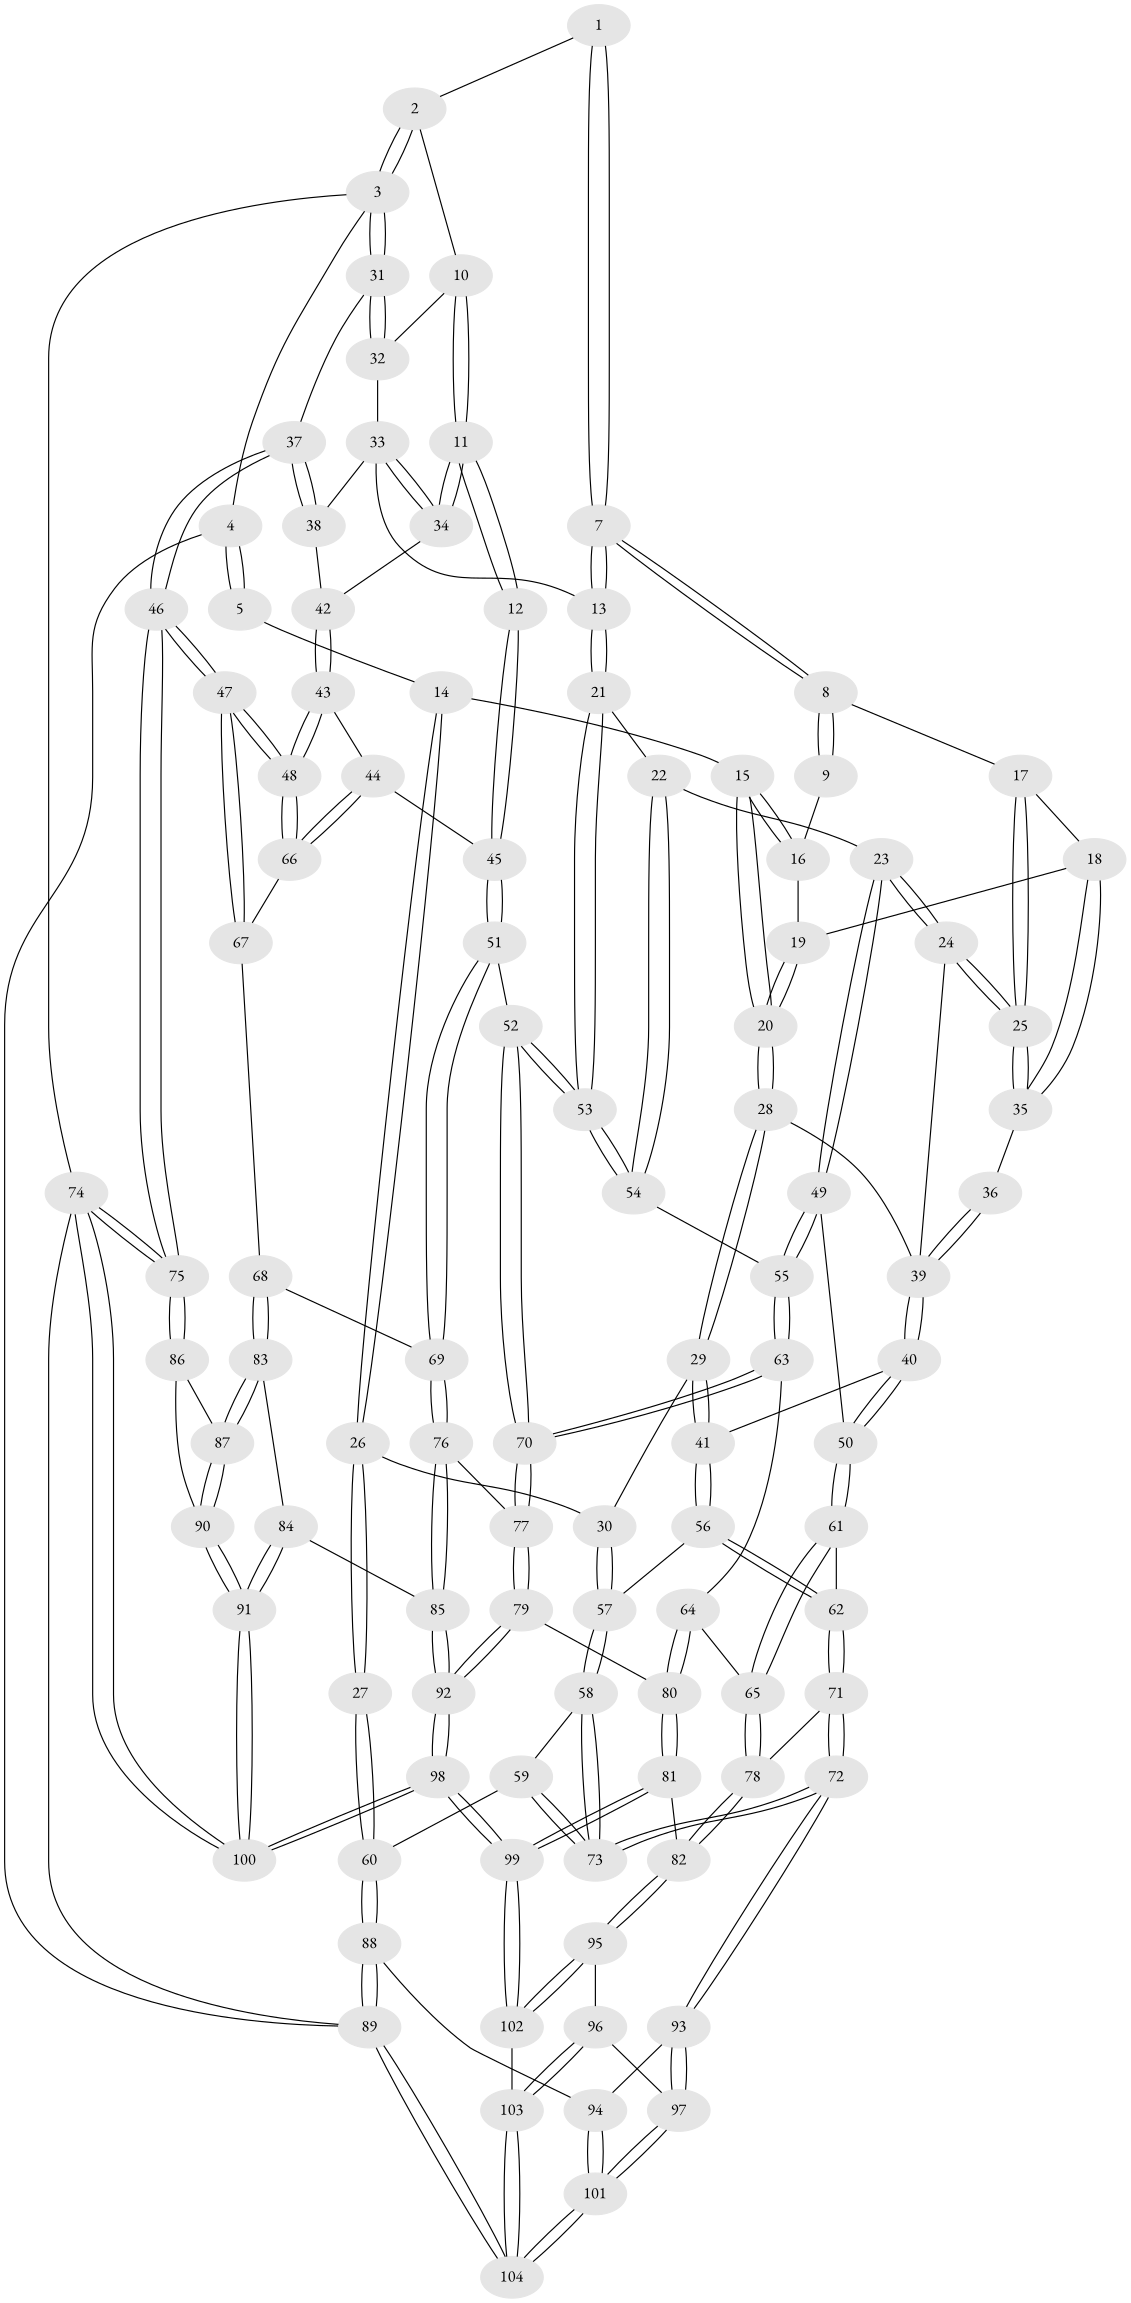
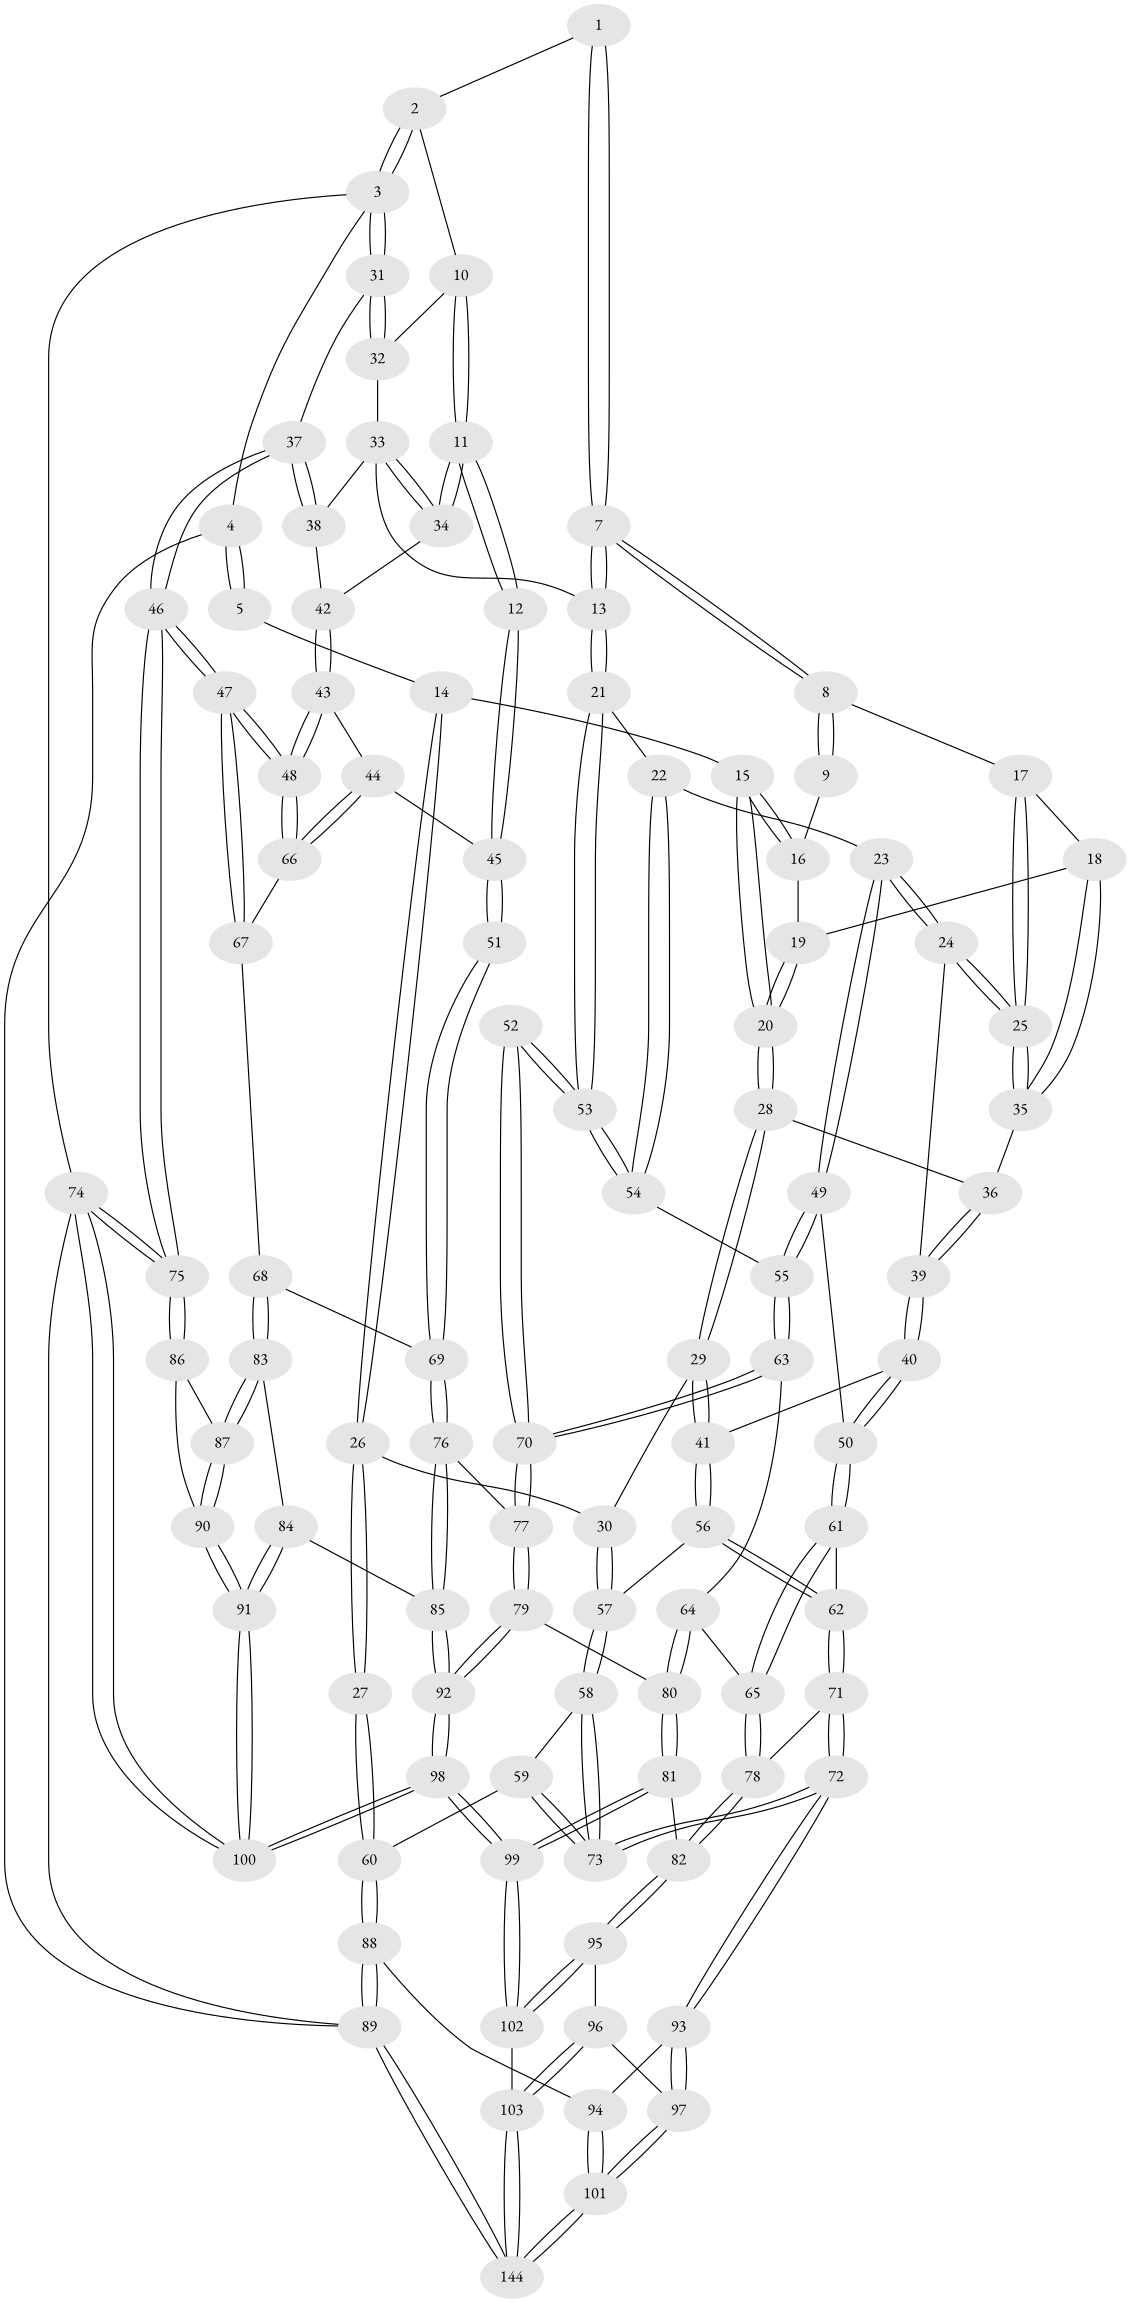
(503, 984) -> none
(865, 1177) -> (878, 1151)
(512, 2277) -> (512, 2277)
